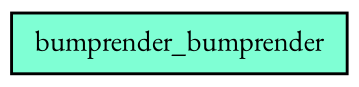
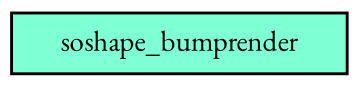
(179, 43) -> (179, 43)
